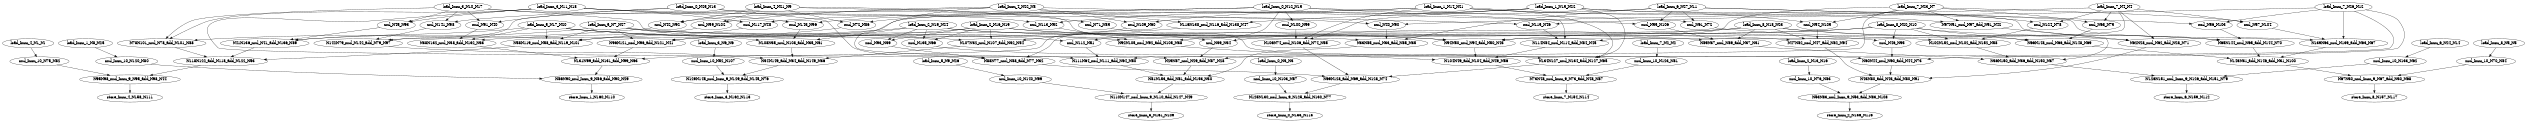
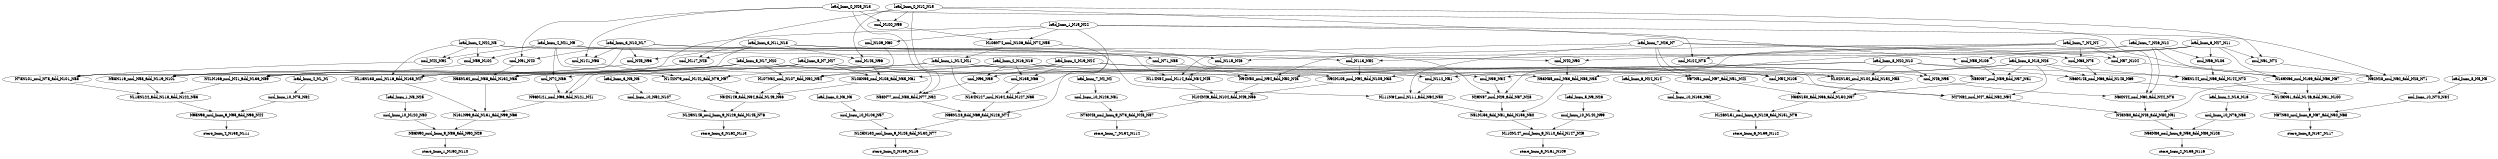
(1081, 15) -> none
none -> (869, 16)
(1361, 18) -> (985, 52)
(662, 35) -> (551, 72)
